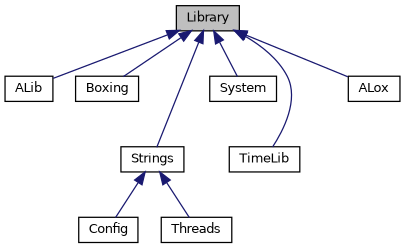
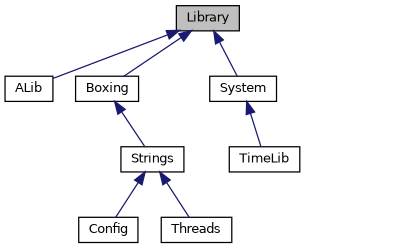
(290, 84) -> (256, 130)
(374, 89) -> none
(178, 95) -> (133, 130)
